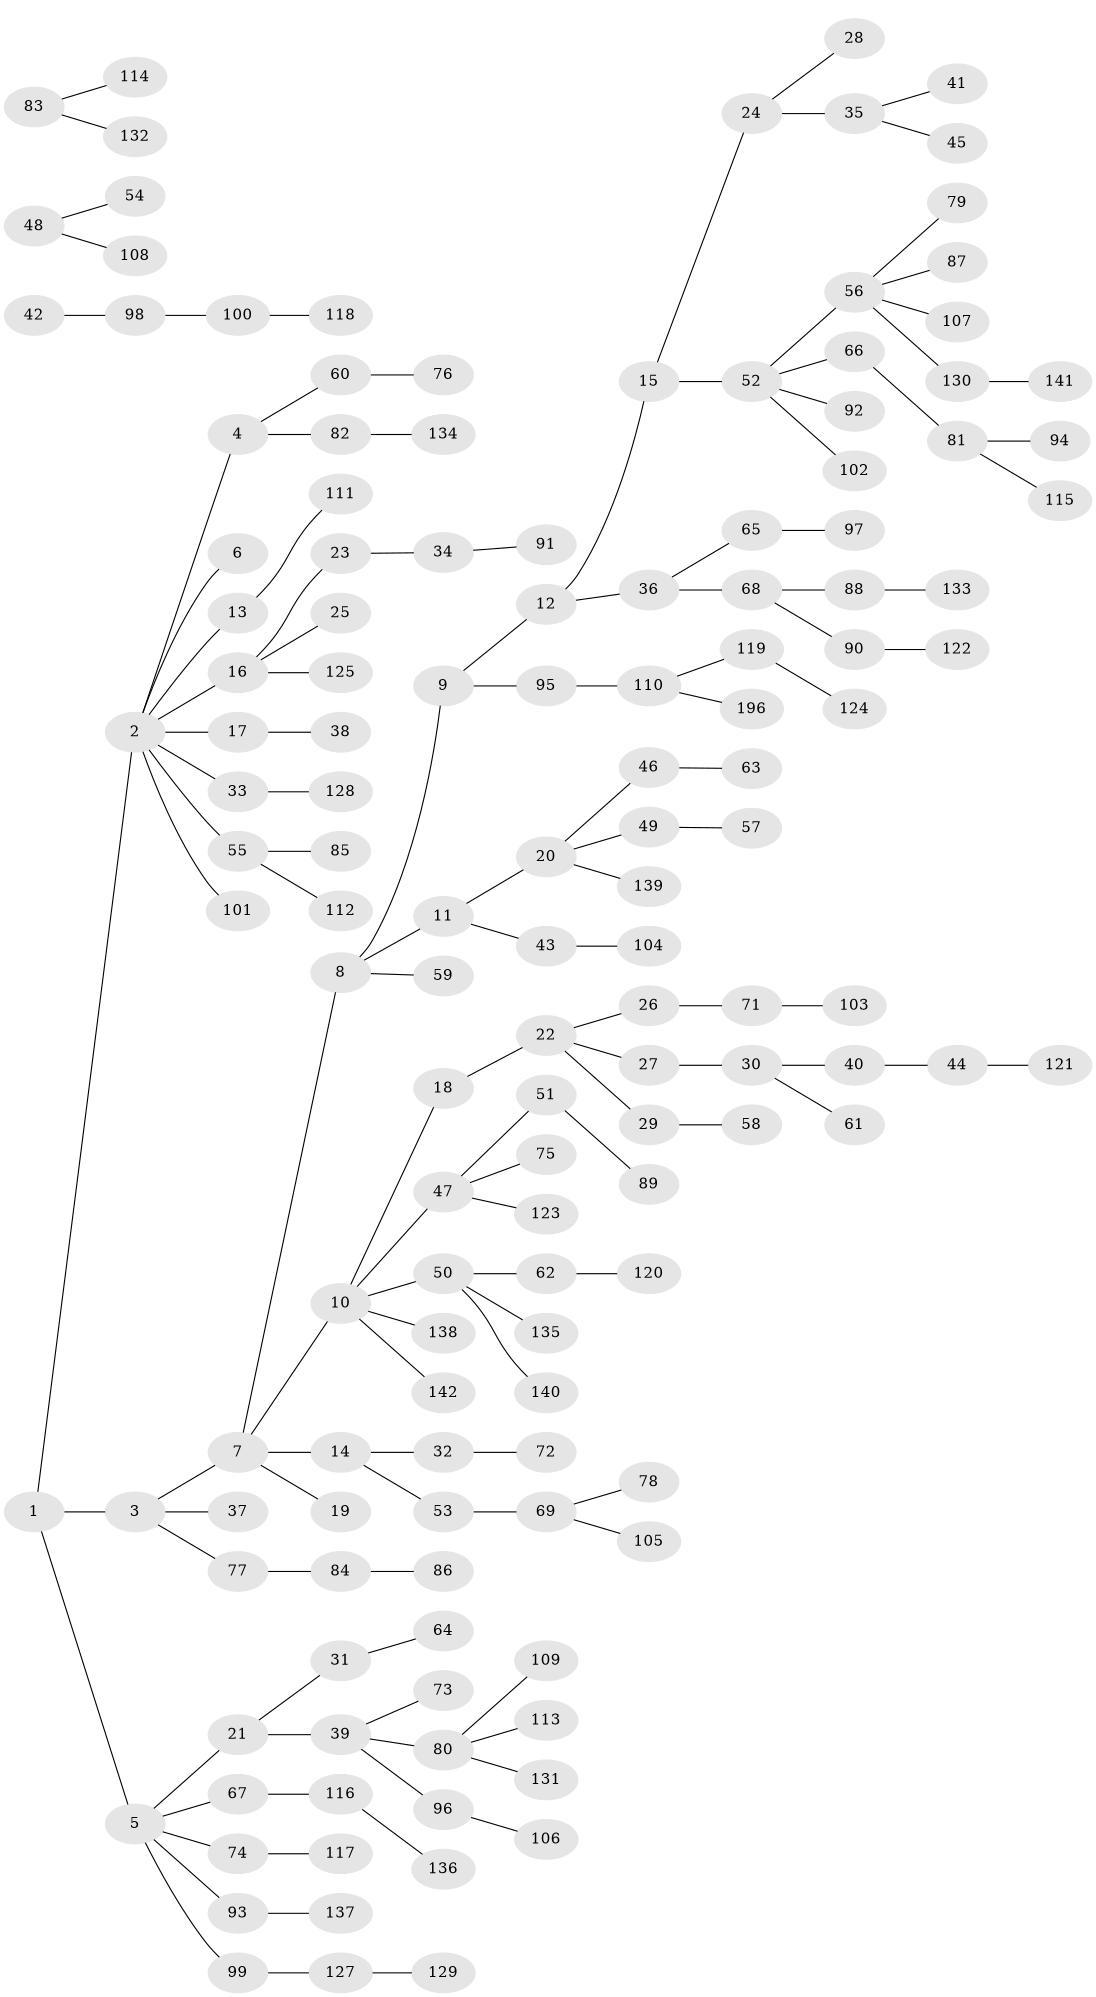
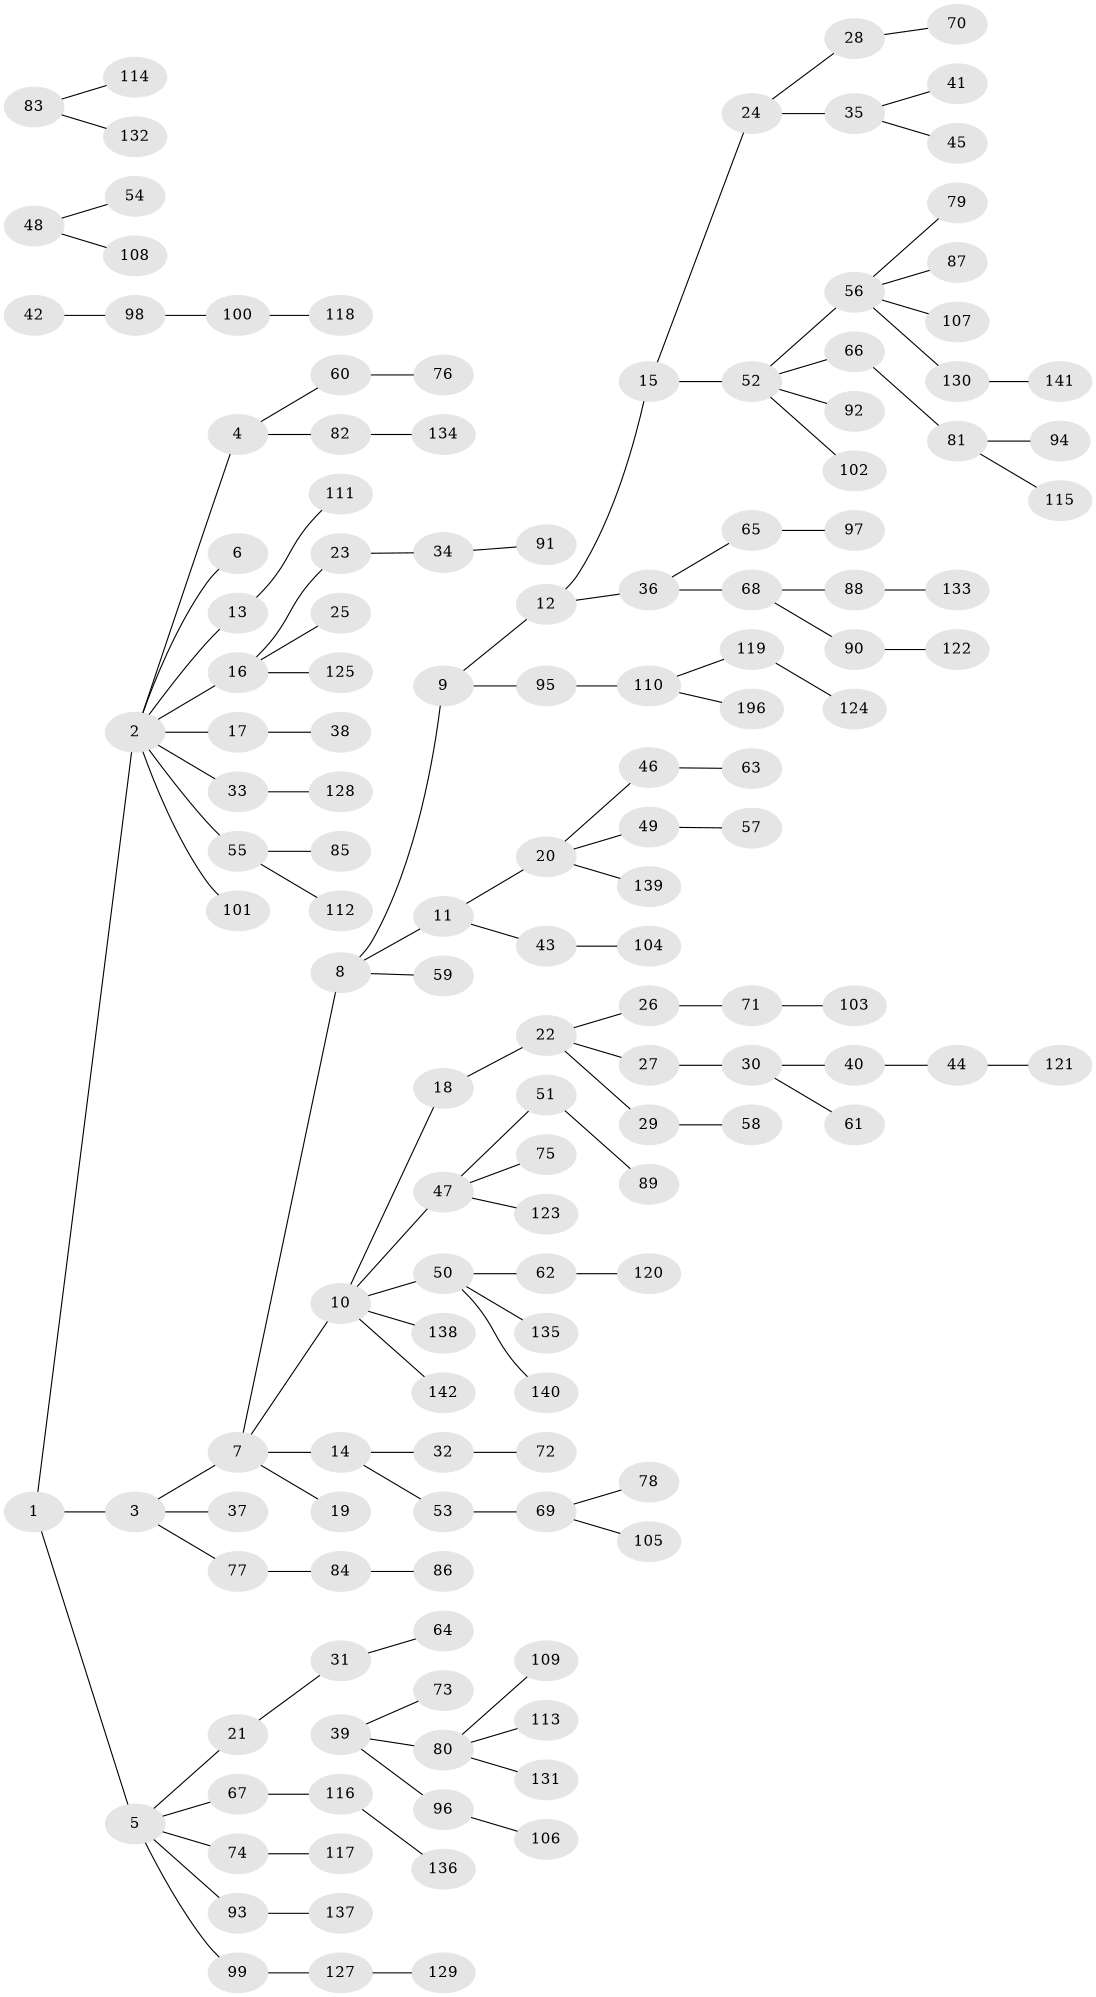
none -> (957, 24)
(290, 1735) -> none
